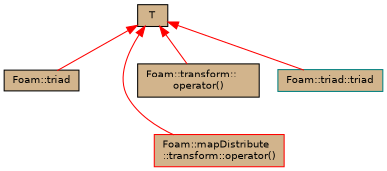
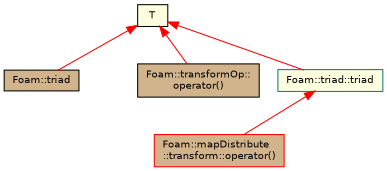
(153, 16) -> (153, 16)
(198, 81) -> (198, 81)
(330, 81) -> (330, 81)
(127, 94) -> (274, 116)
